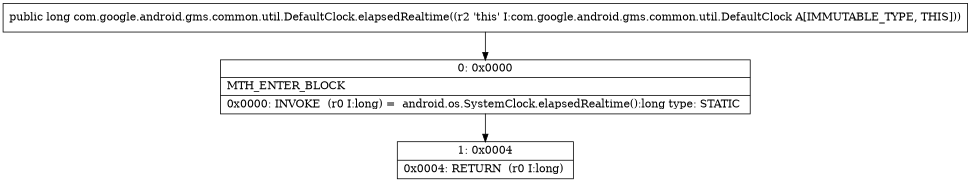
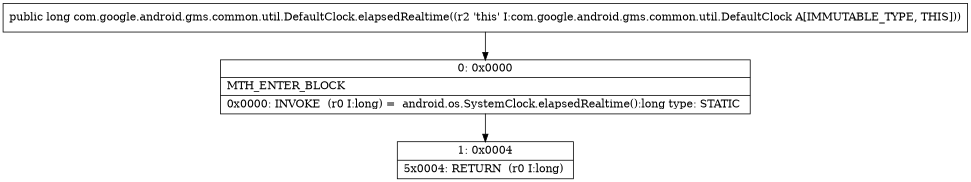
(485, 169) -> (485, 169)
